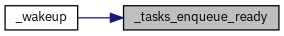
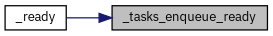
(41, 18) -> (36, 18)
